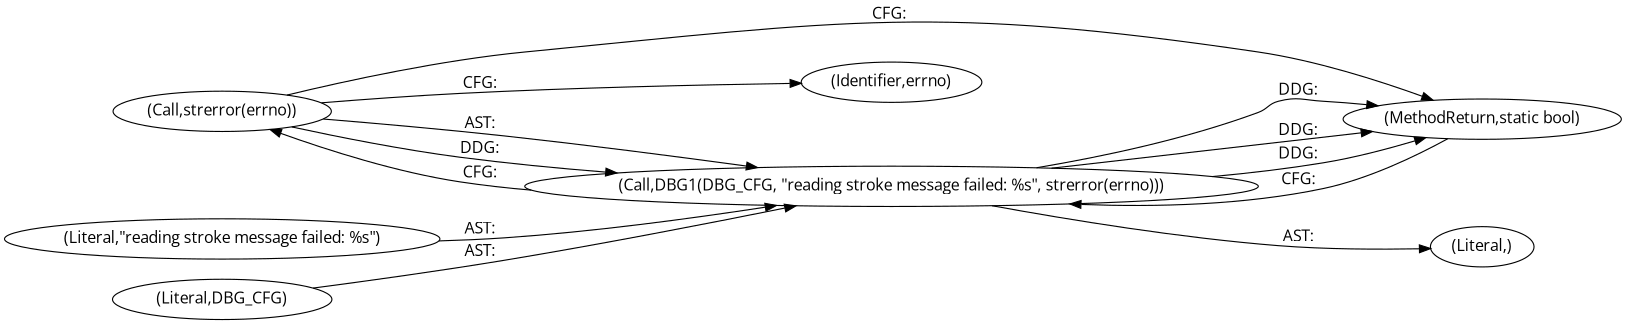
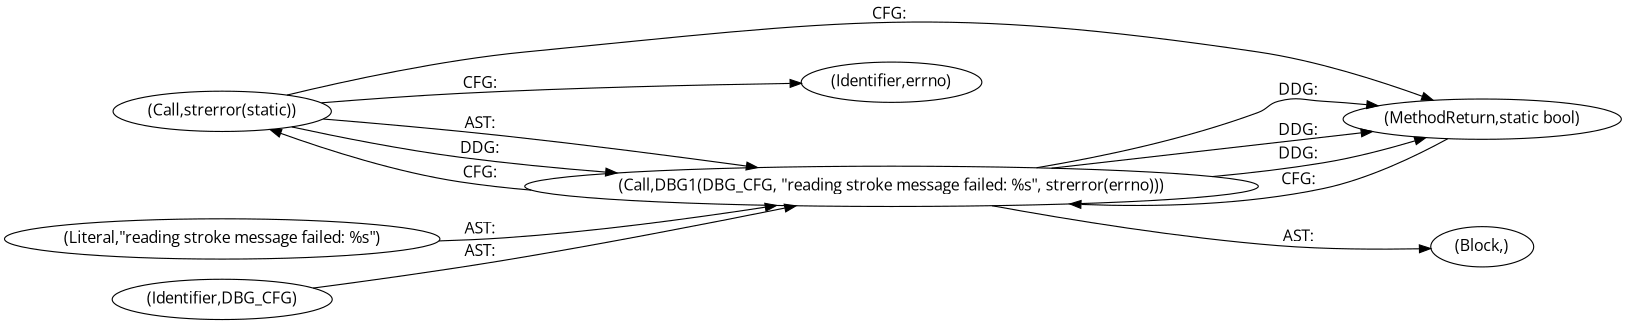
(222, 111) -> (222, 111)
(1482, 247) -> (1482, 247)
(222, 299) -> (222, 299)
